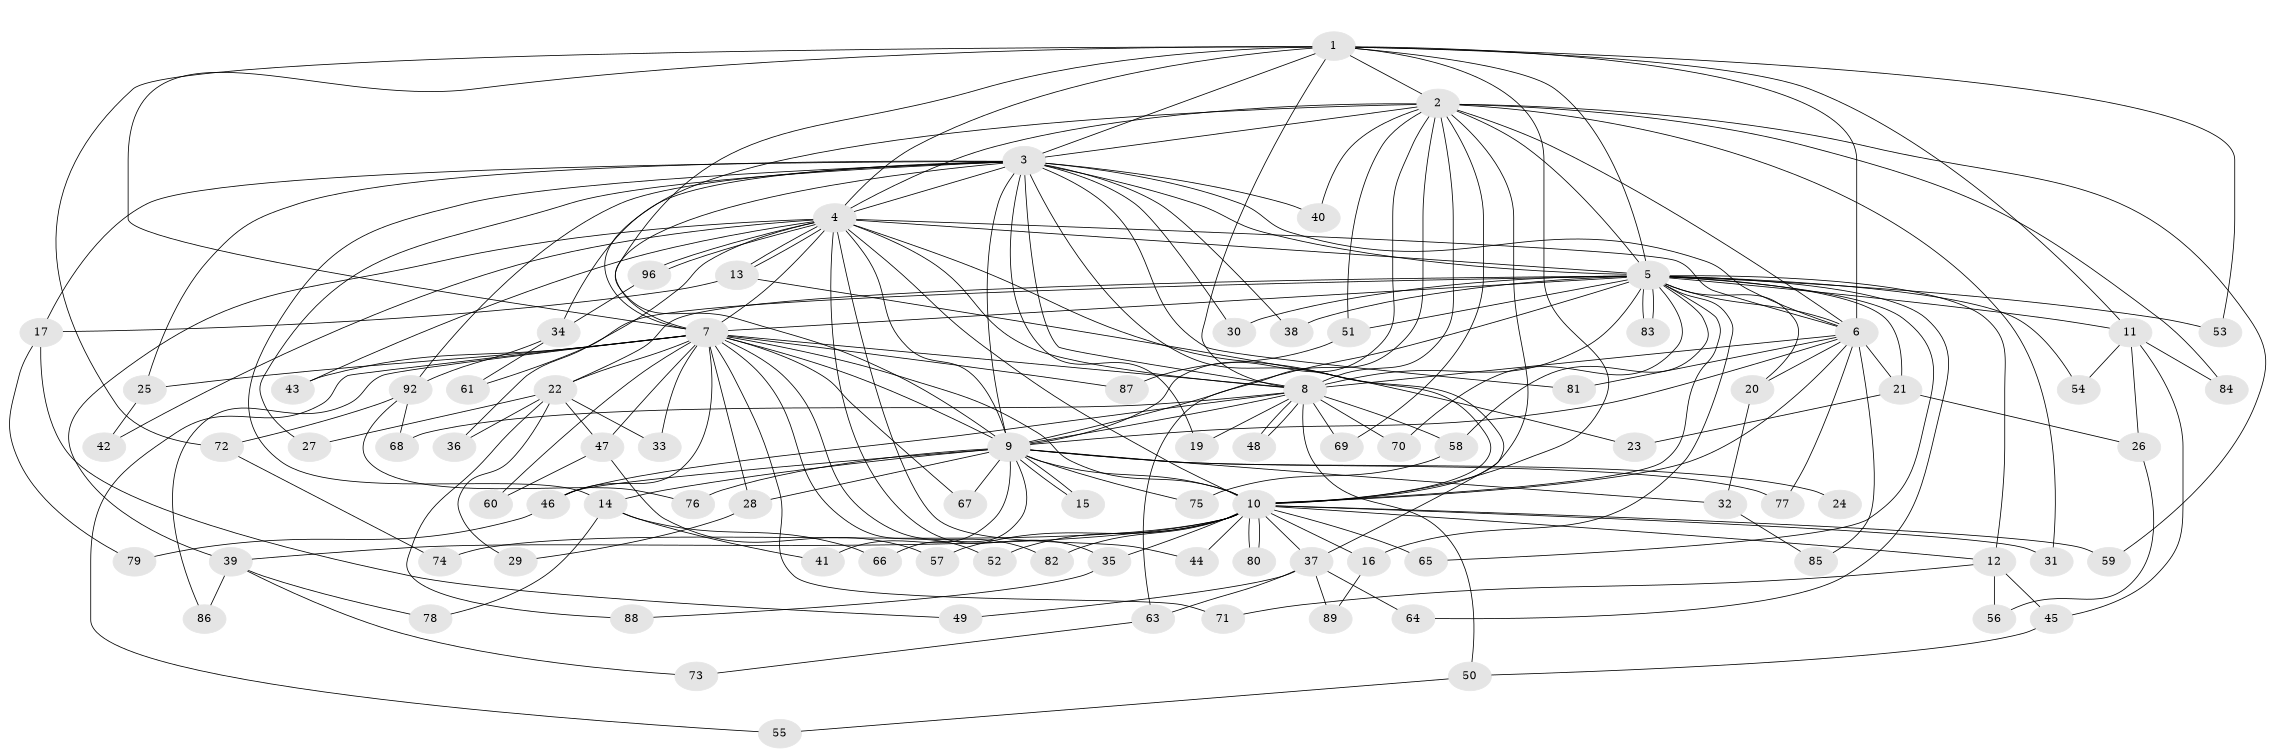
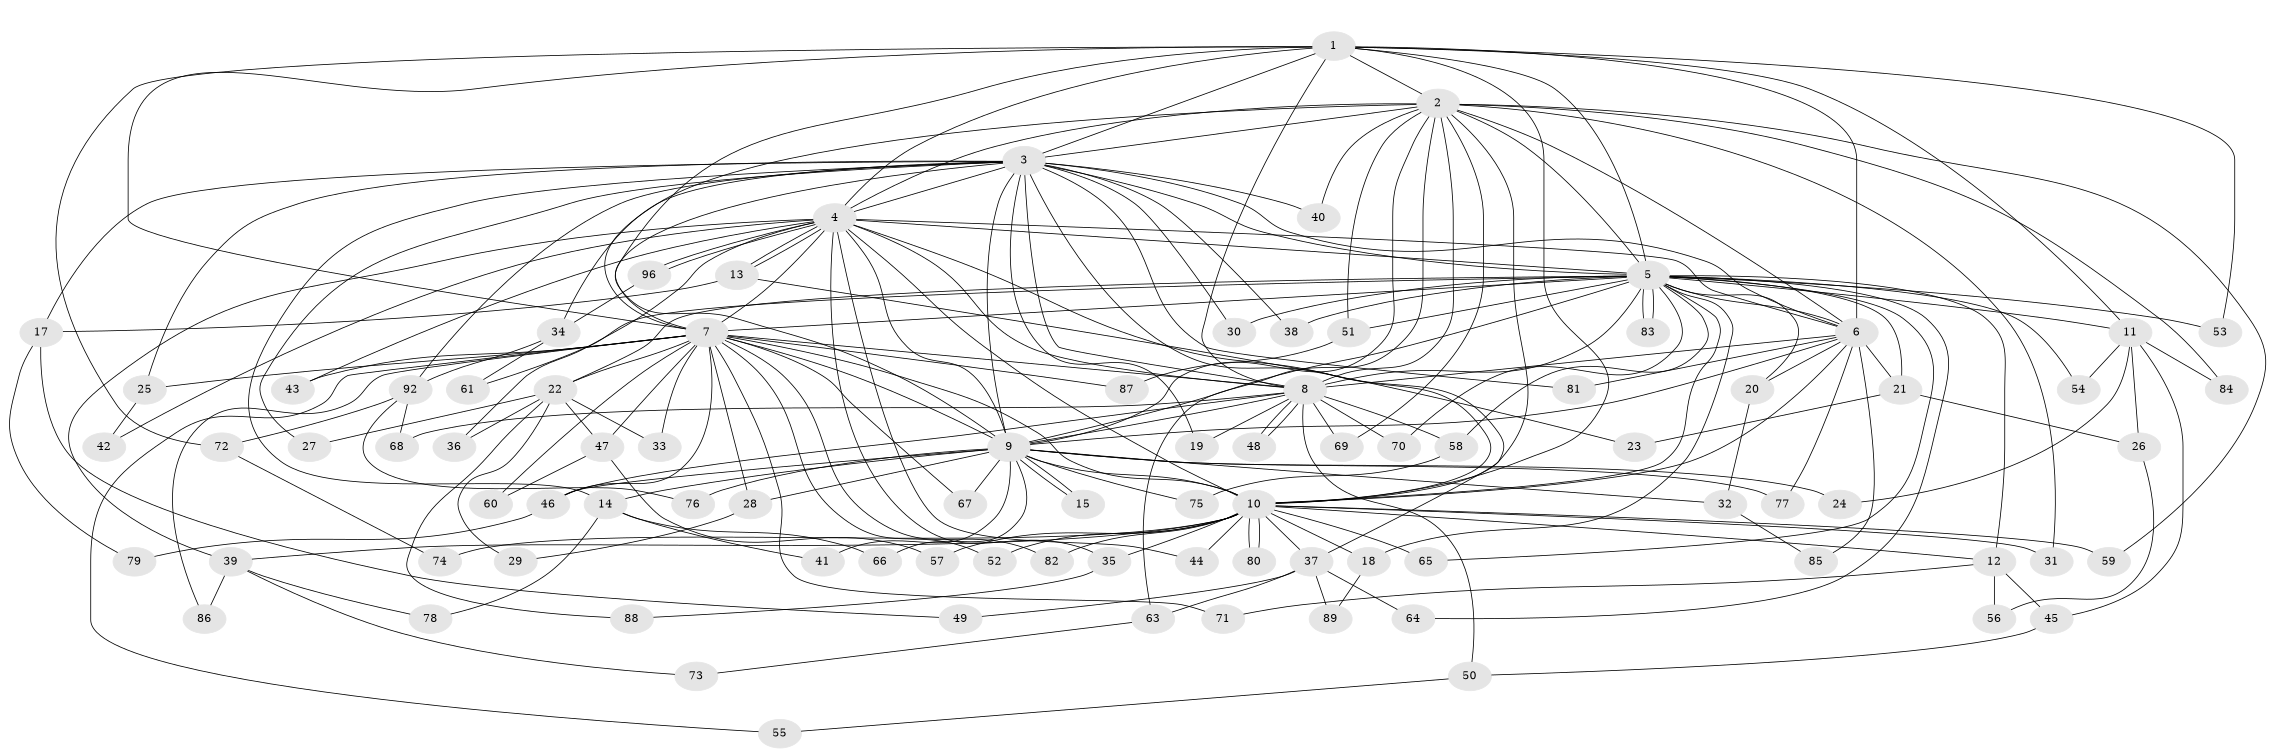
none -> (2022, 461)
(1369, 562) -> (1369, 562)
